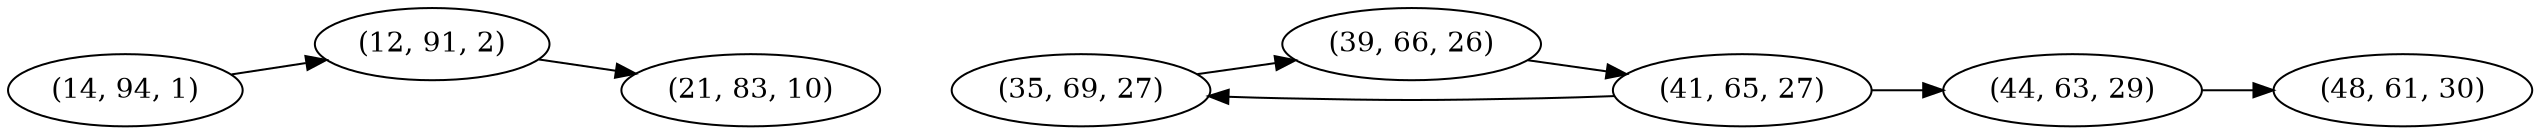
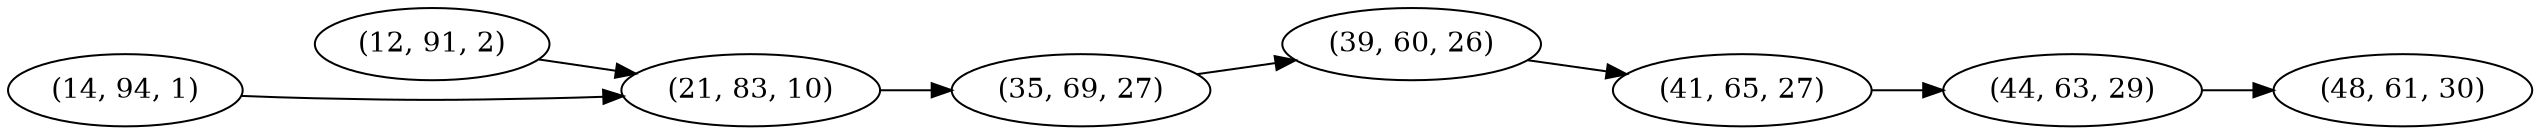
(1412, 44) -> (1412, 44)
(269, 69) -> (422, 100)
(1422, 100) -> (906, 90)
